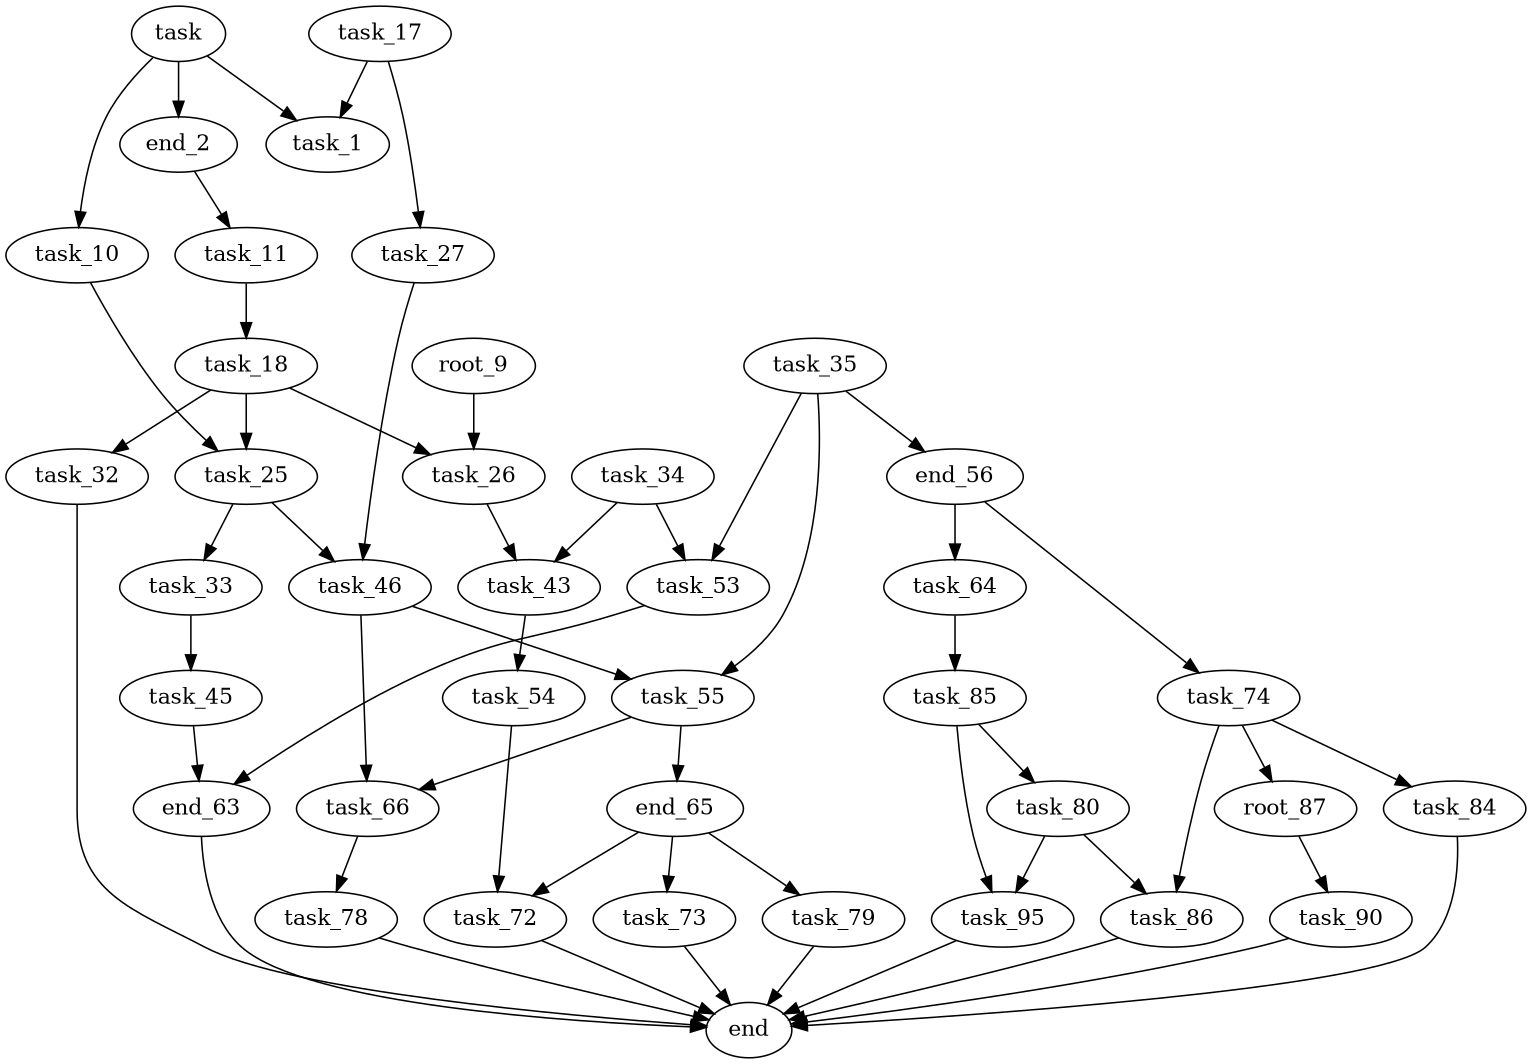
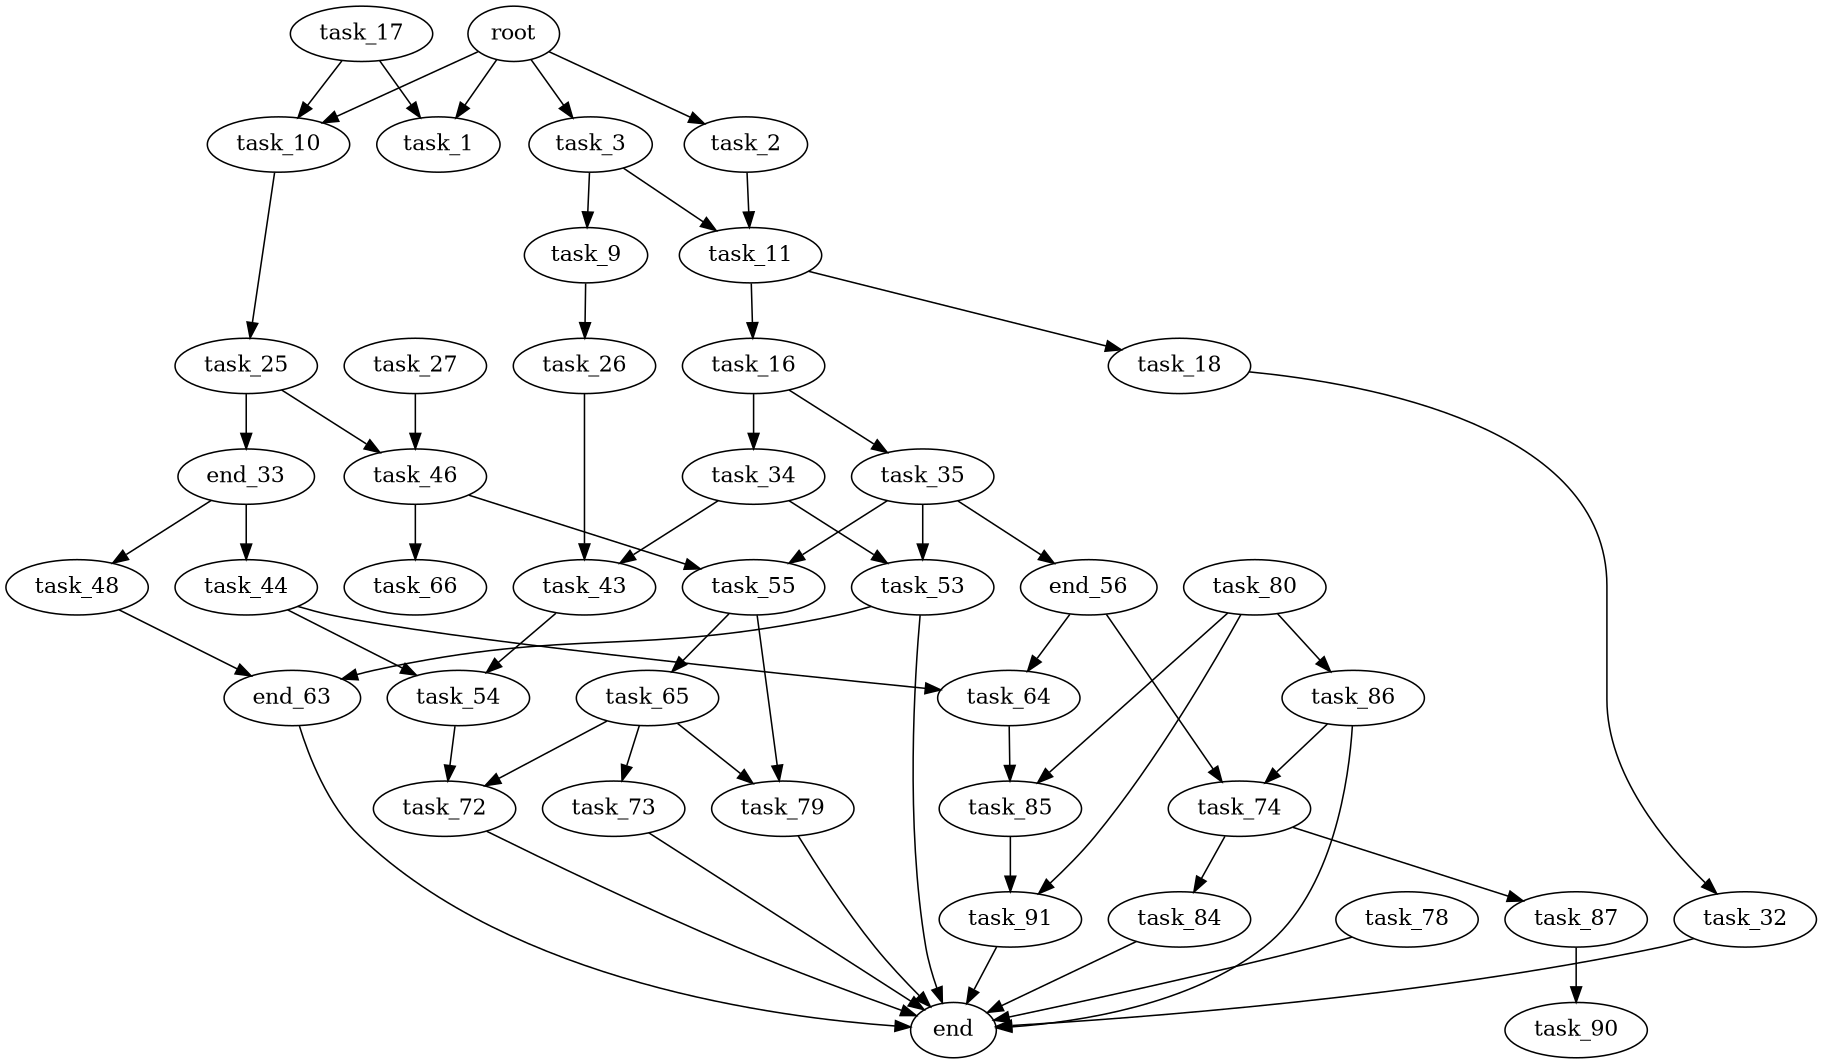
(179, 34) -> (514, 34)
(407, 136) -> (325, 83)
(179, 145) -> (746, 145)
none -> (591, 145)
(474, 366) -> (586, 255)
none -> (754, 366)
(246, 414) -> none
(353, 418) -> none
(191, 587) -> (246, 477)
none -> (246, 587)
(191, 698) -> (77, 587)
(1001, 748) -> (1139, 693)
(533, 751) -> (767, 690)
(1196, 800) -> (1302, 748)
(675, 809) -> (648, 698)
(1286, 809) -> (1576, 919)
(350, 857) -> none
(1003, 919) -> (1010, 919)
(1049, 987) -> (913, 803)
